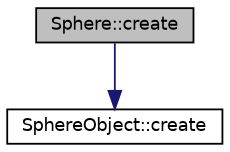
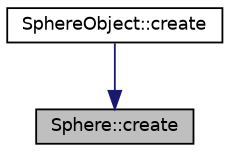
(115, 67) -> (115, 67)
